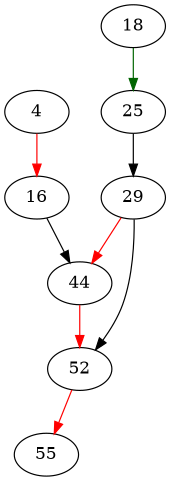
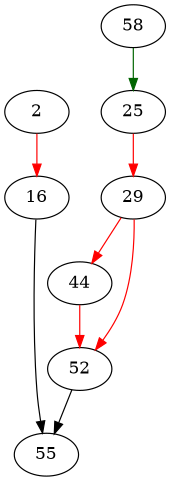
(133, 26) -> (133, 26)
(37, 112) -> (37, 112)
(133, 149) -> (133, 149)
(56, 235) -> (34, 321)
(129, 283) -> (129, 283)
(65, 406) -> (65, 406)
